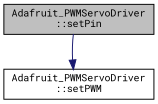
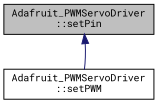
(72, 47) -> (85, 57)
